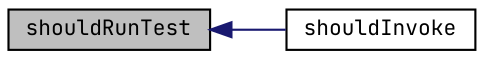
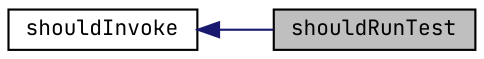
(259, 30) -> (246, 30)
